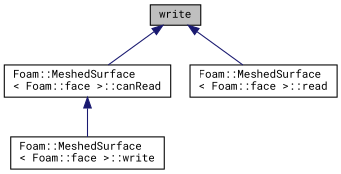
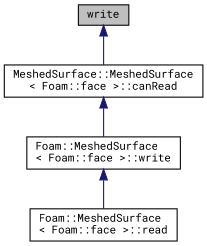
(220, 48) -> (104, 194)
(87, 81) -> (104, 81)
